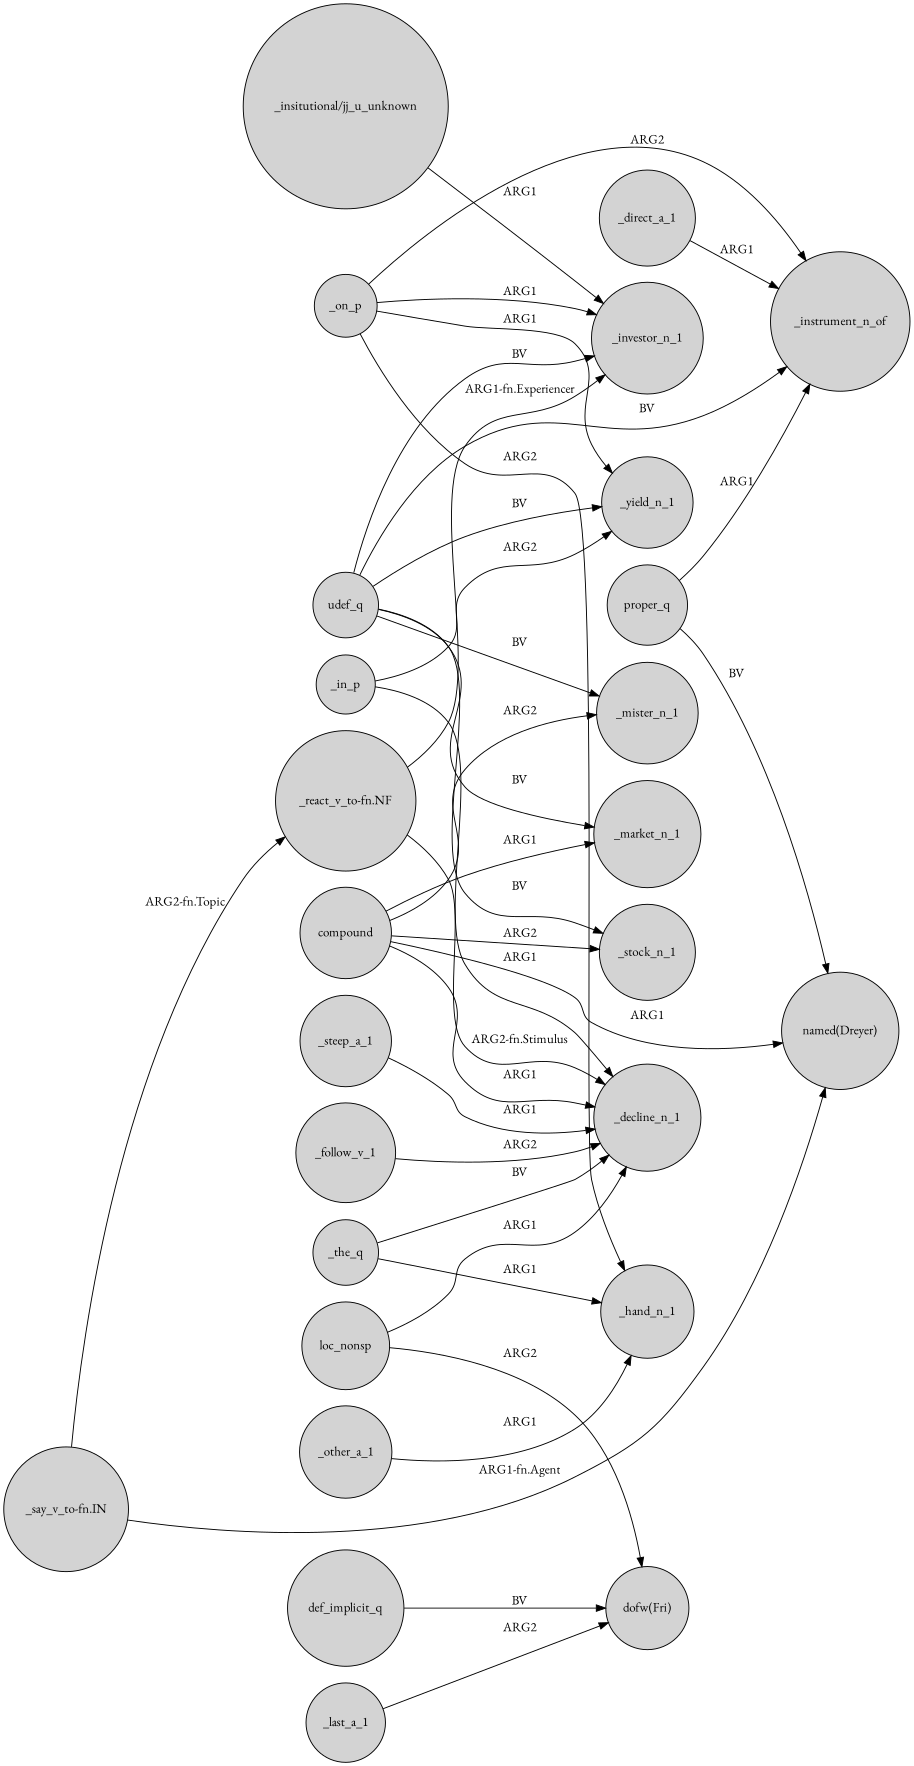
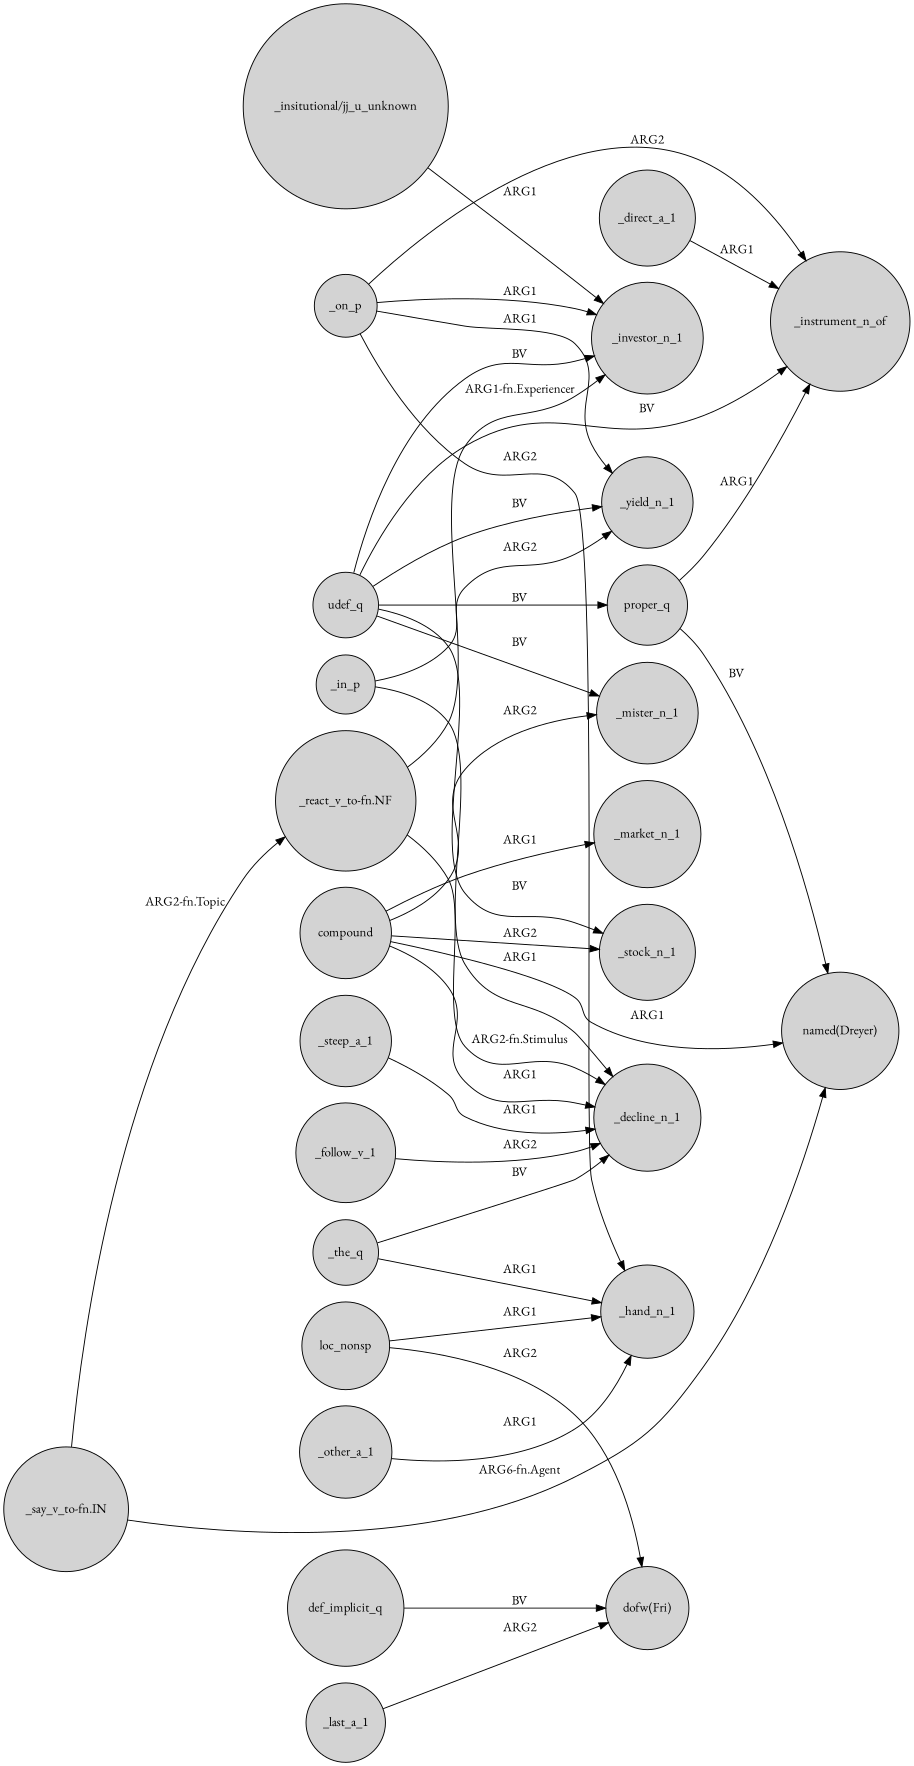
(451, 749) -> (488, 605)
(501, 1245) -> (490, 1329)
(520, 1470) -> (520, 1470)
